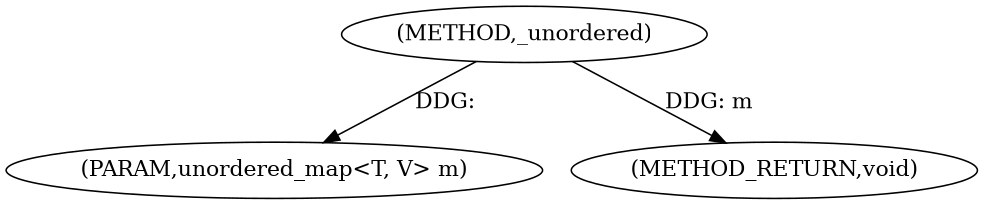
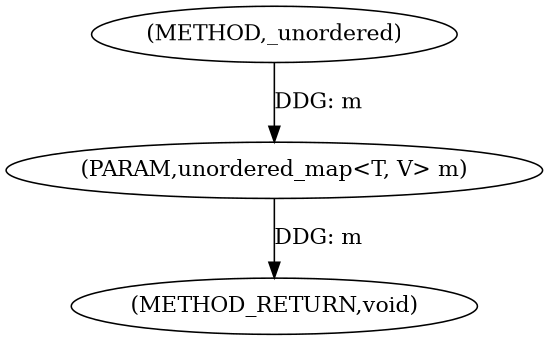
(642, 99) -> (274, 230)
(449, 102) -> (319, 102)
